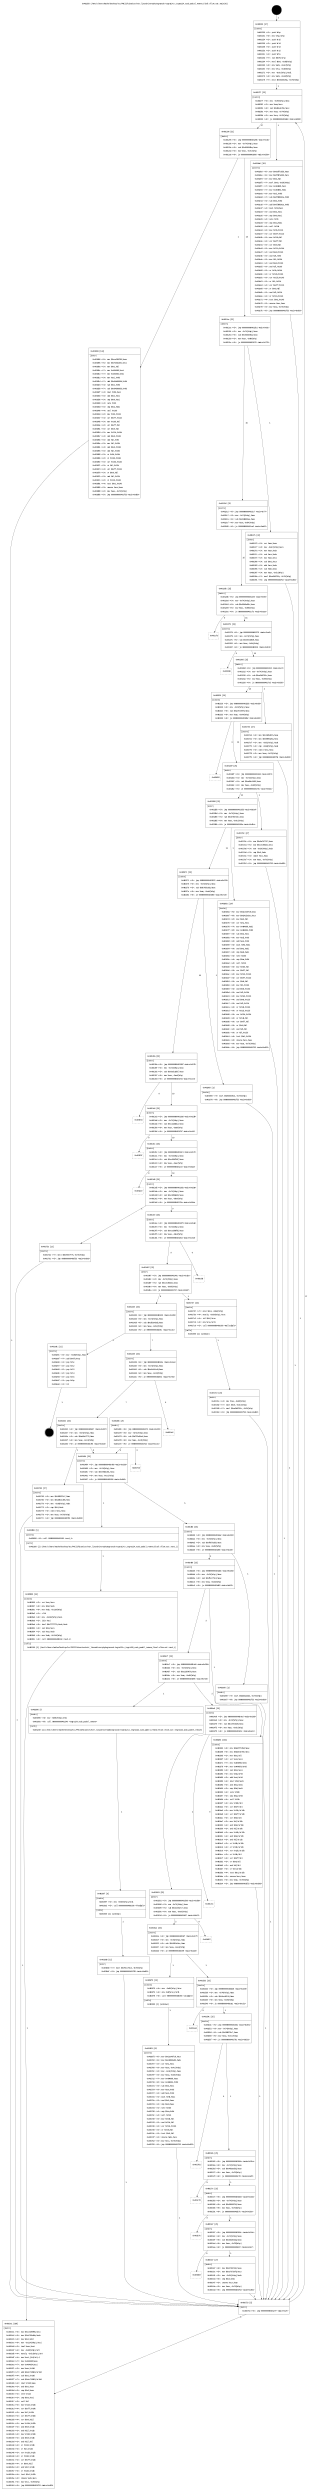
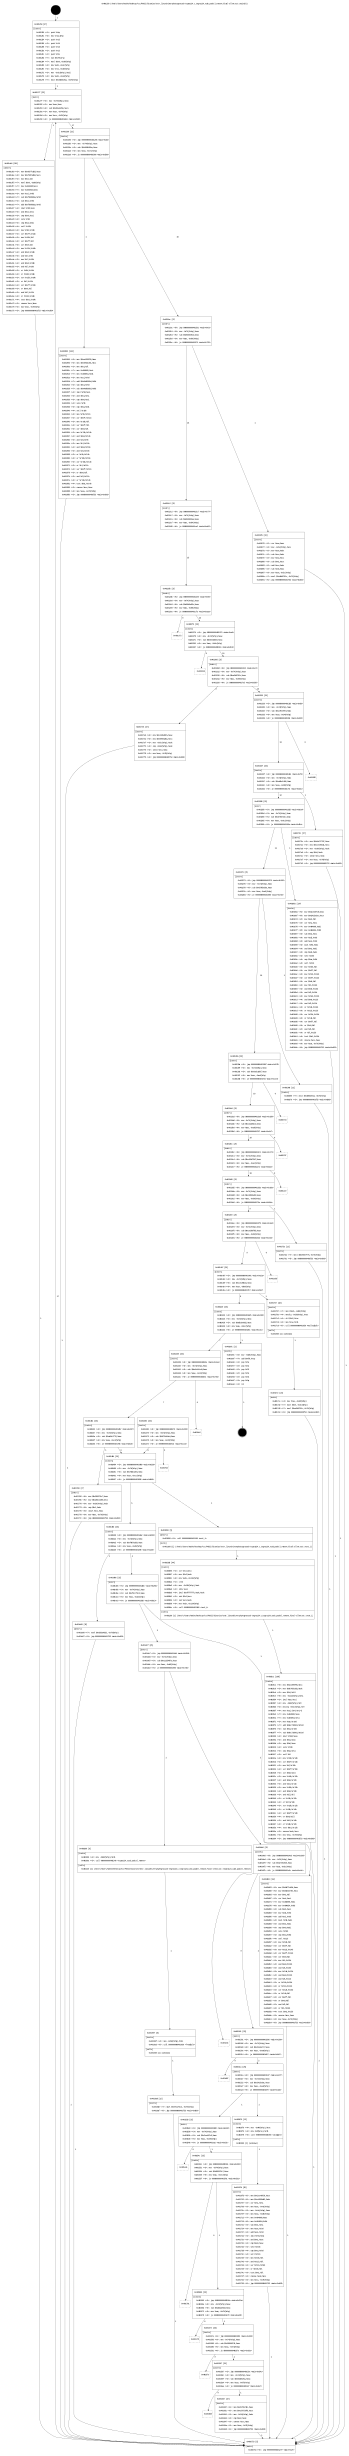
(151, 2354) -> (313, 2144)
